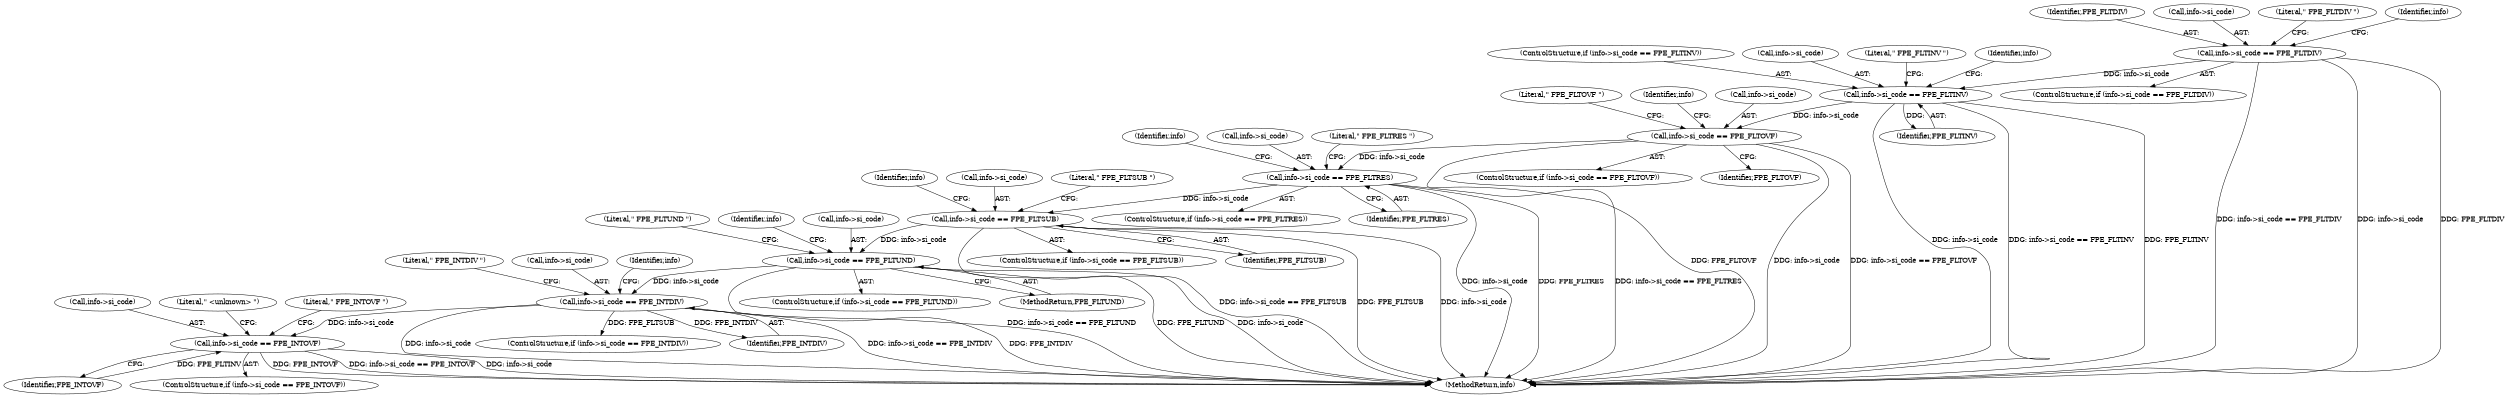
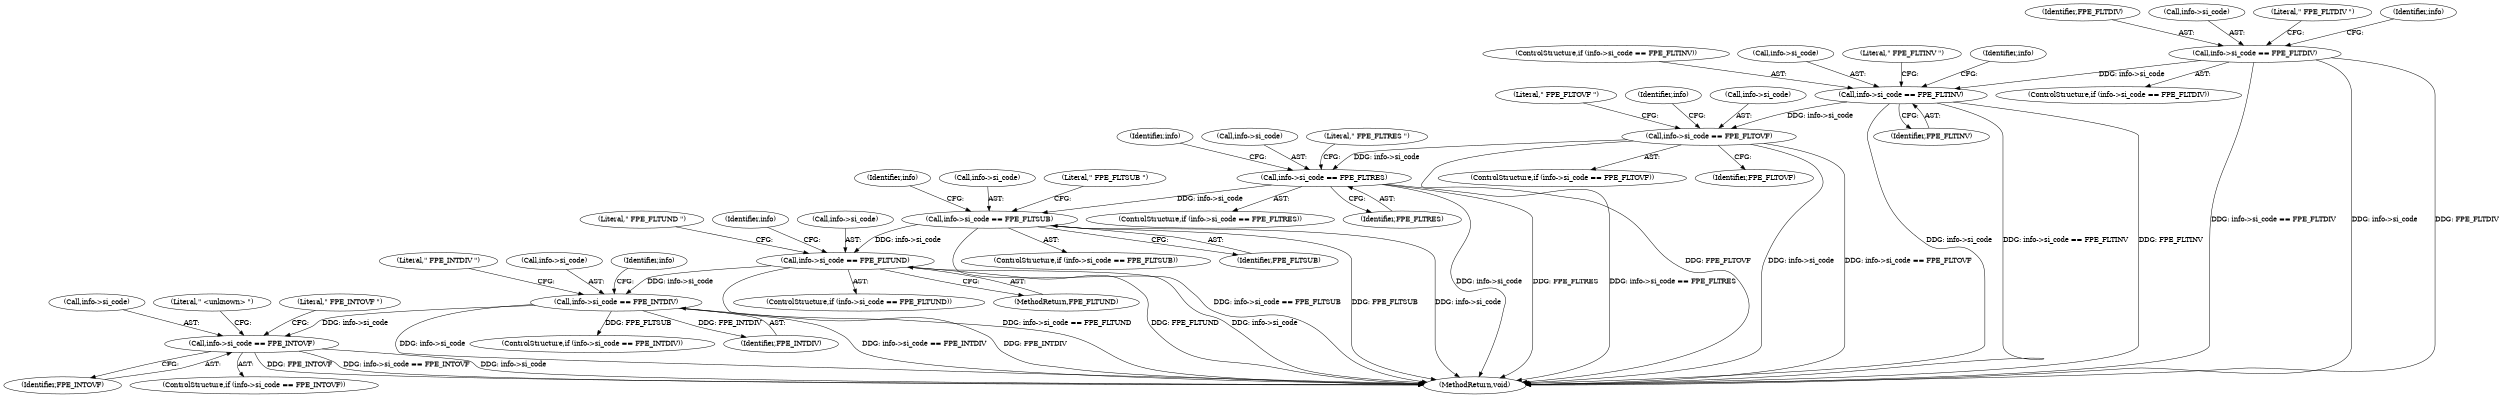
(1917, 116) -> (1911, 116)
(209, 365) -> (214, 365)
(1480, 385) -> (1475, 385)
